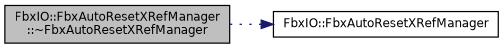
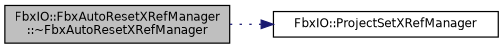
(386, 24) -> (386, 24)
